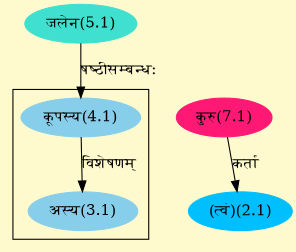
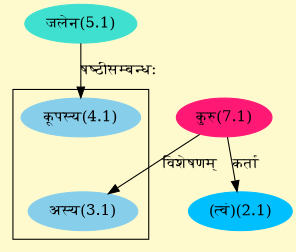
(82, 159) -> (159, 161)
